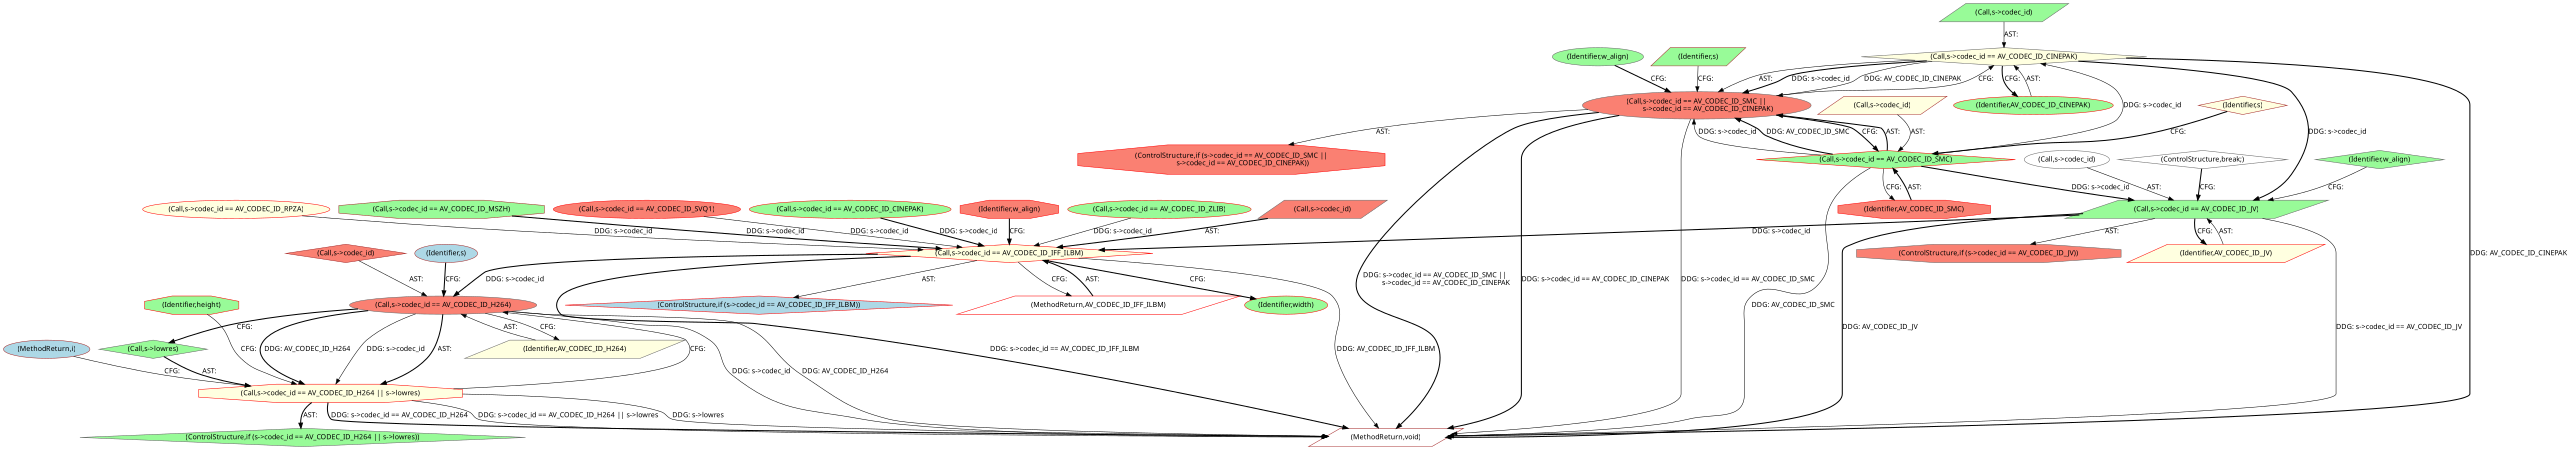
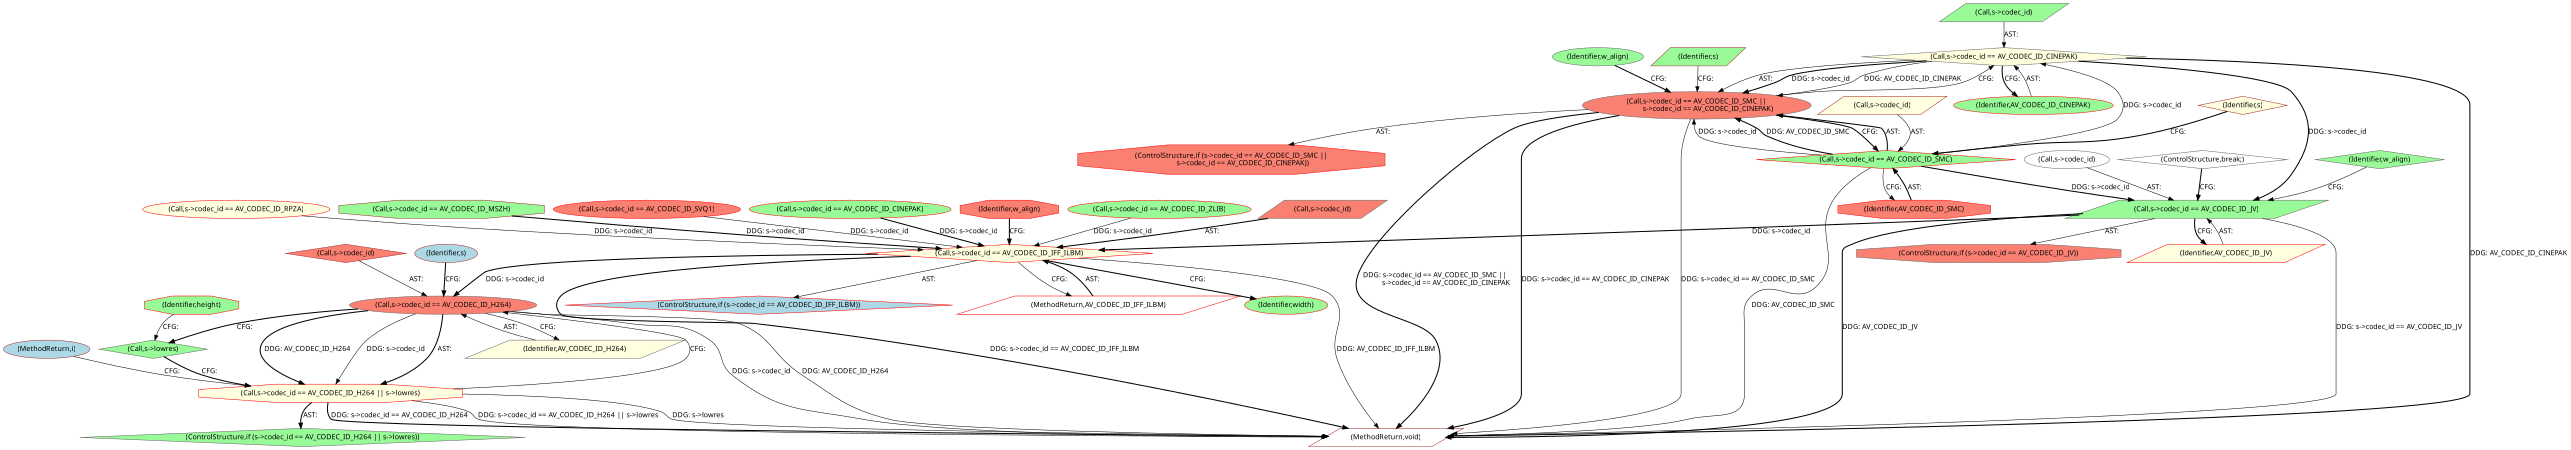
(241, 359) -> (163, 323)
(210, 371) -> (210, 371)
